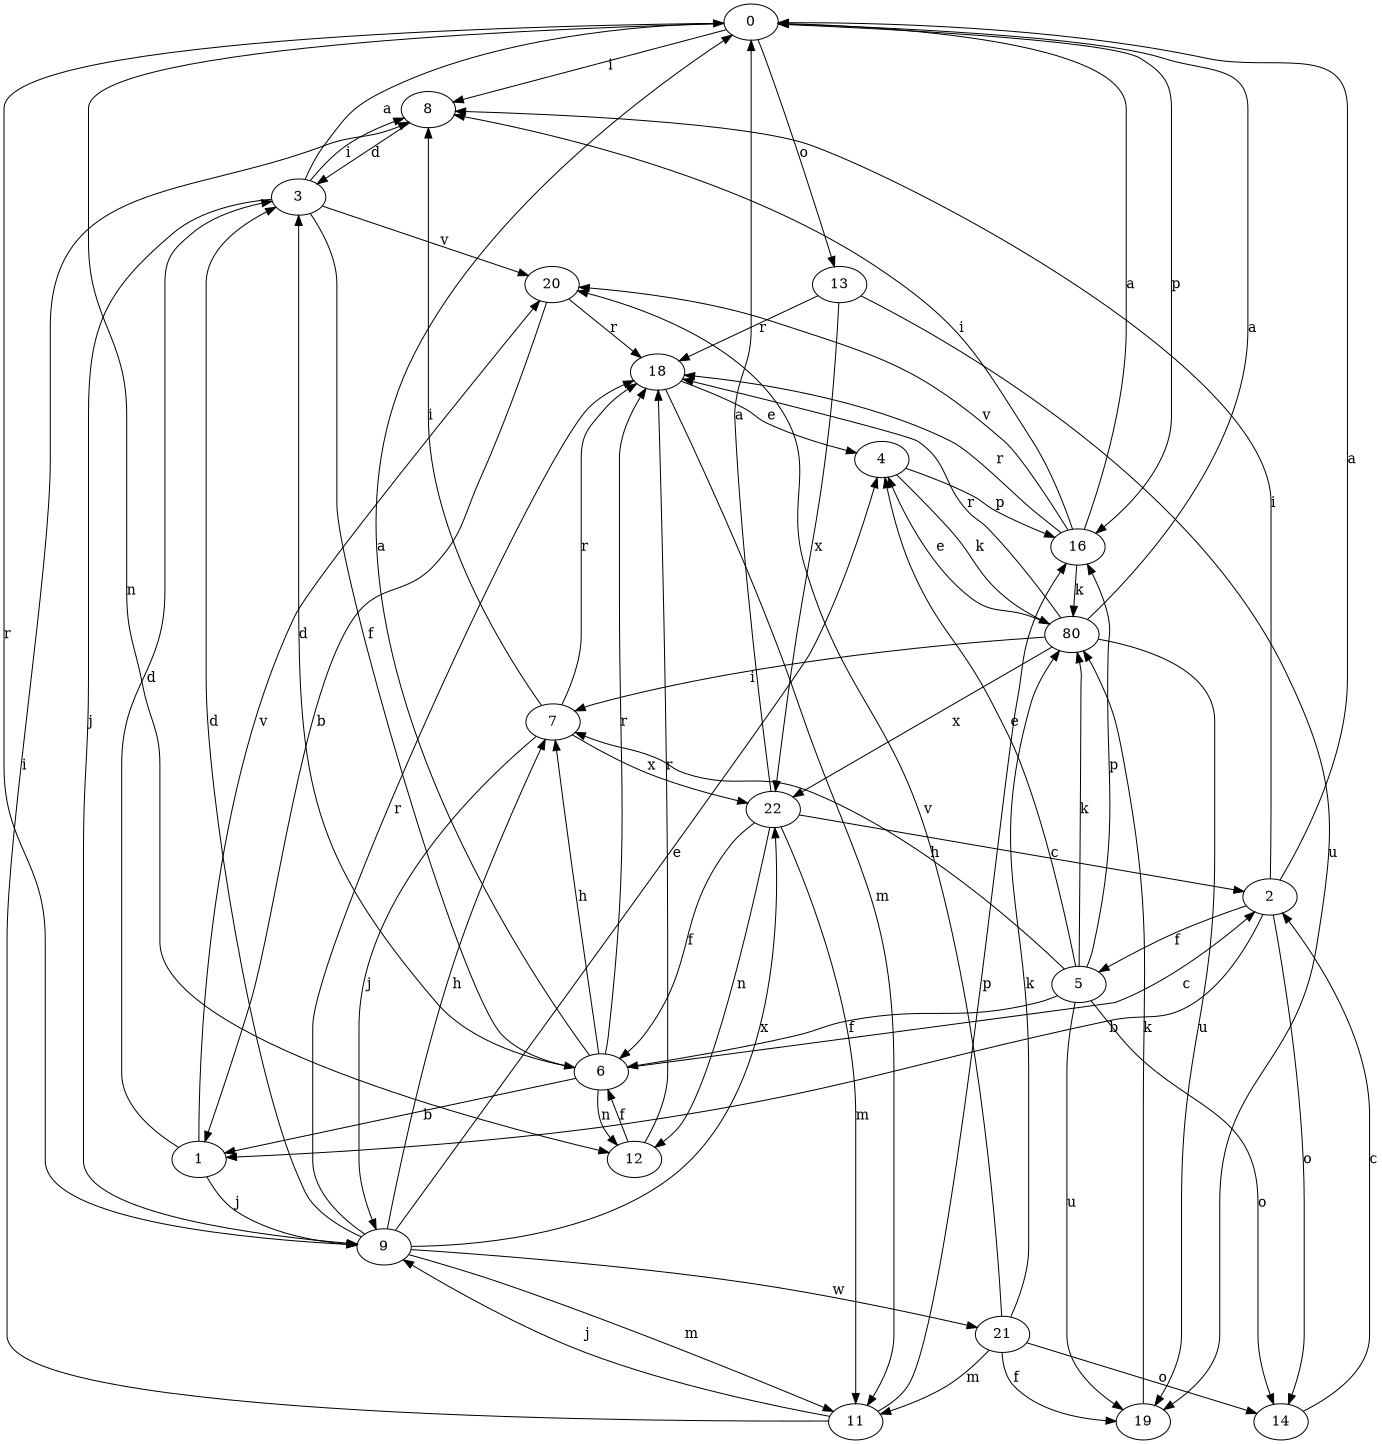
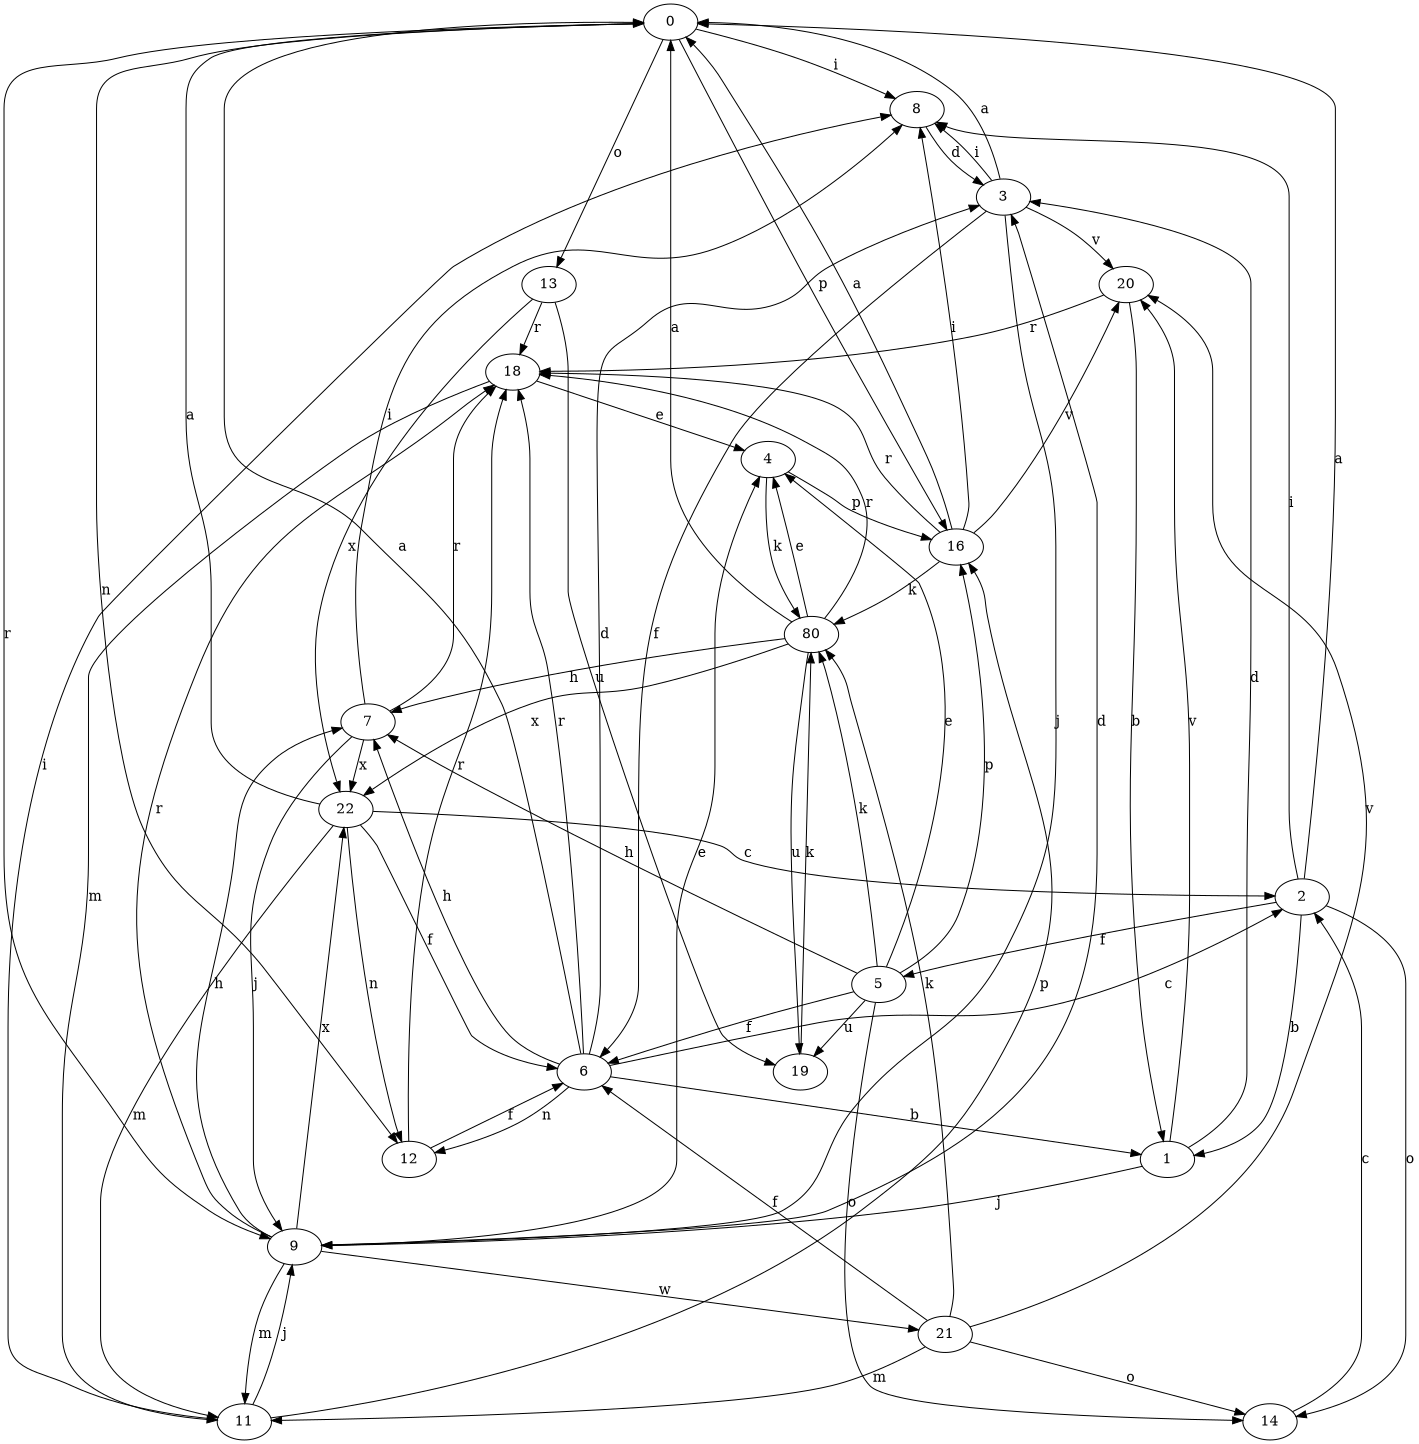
(753, 678) -> (574, 678)
(1040, 1404) -> (769, 1206)
